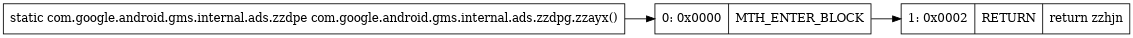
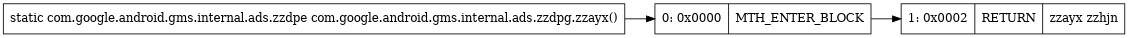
(1086, 18) -> (1084, 18)
